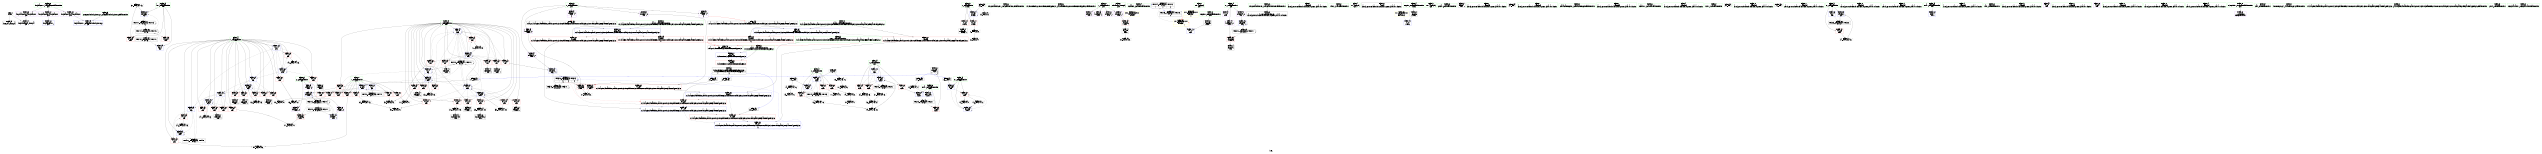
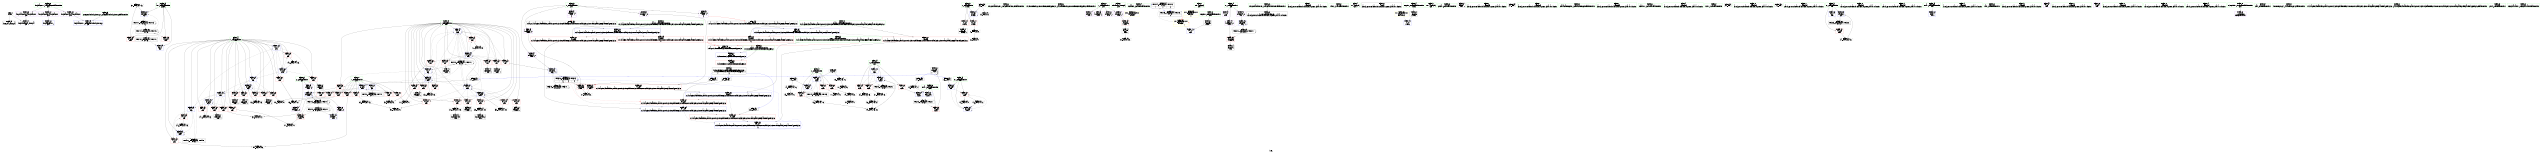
(163, 7) -> (163, 7)
none -> (258, 117)
